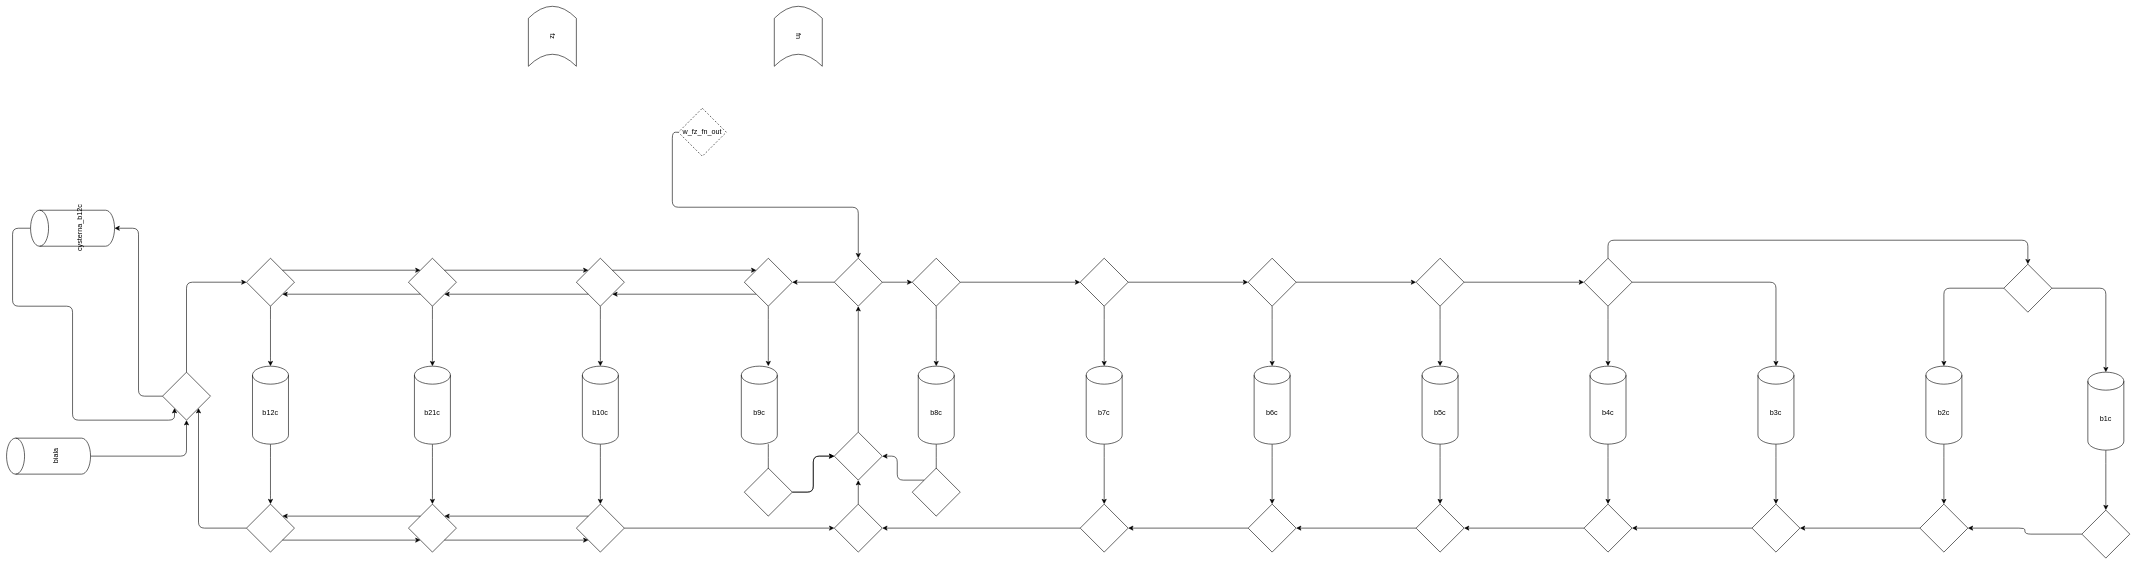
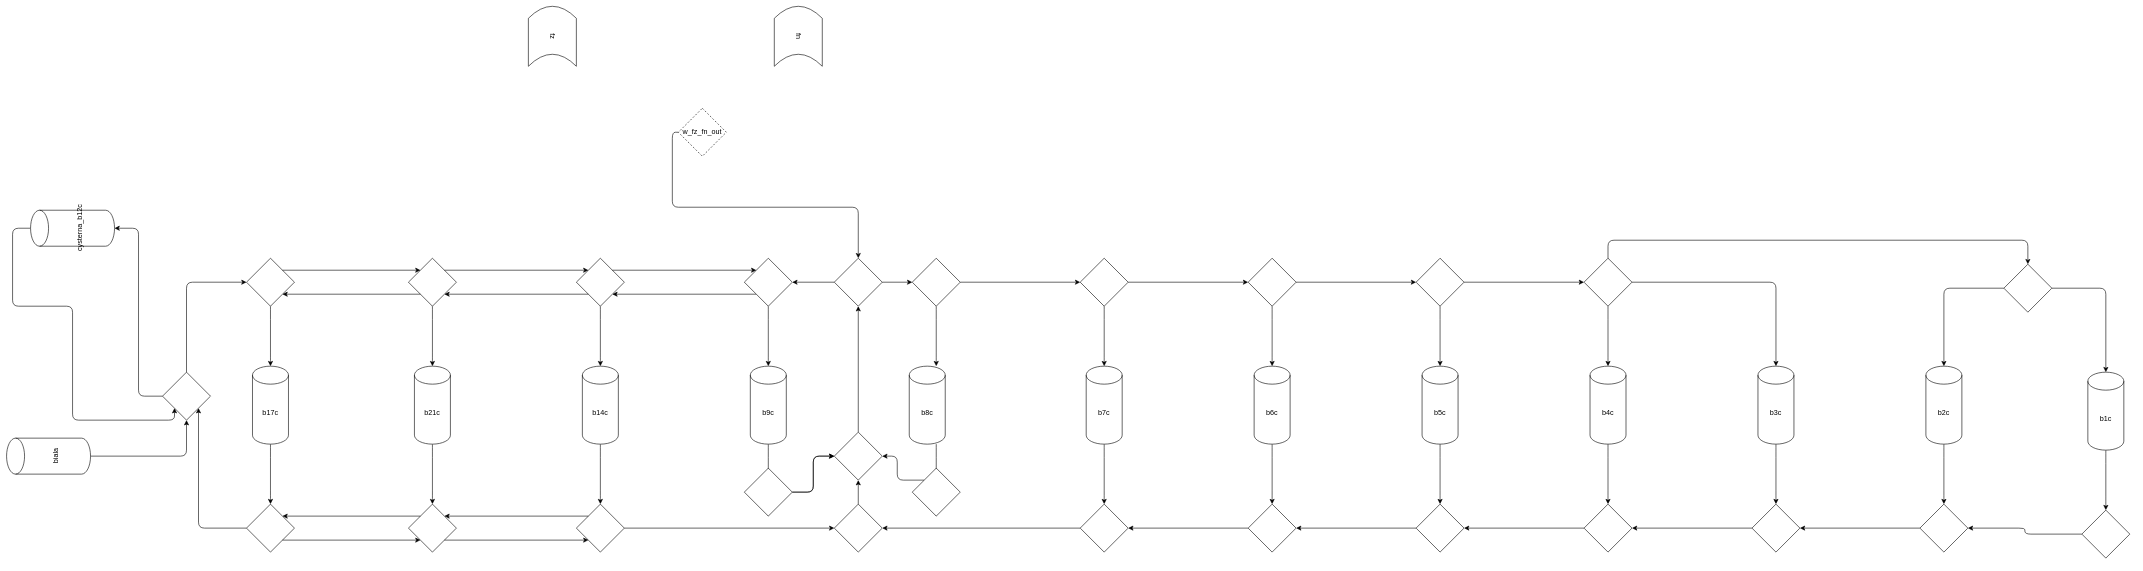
(759, 405) -> (768, 405)
(936, 405) -> (927, 405)
(270, 413) -> (270, 413)
(600, 413) -> (600, 413)
